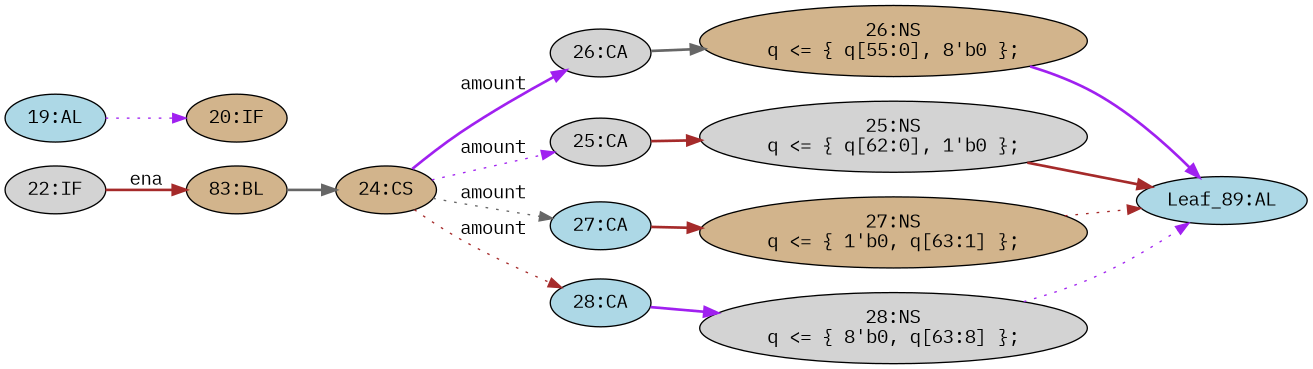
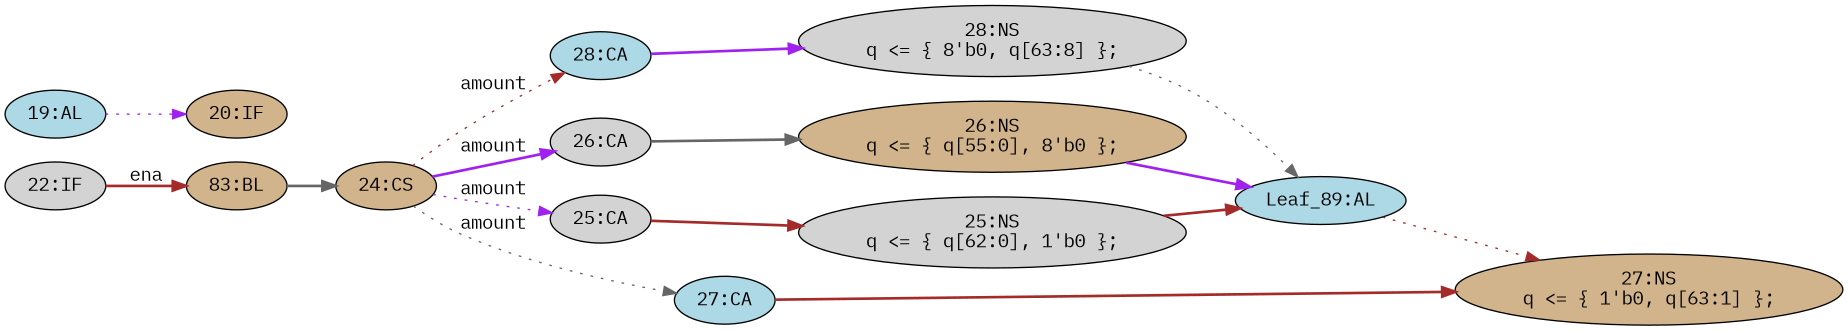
(1096, 213) -> (1454, 237)
(1104, 273) -> (1215, 106)
